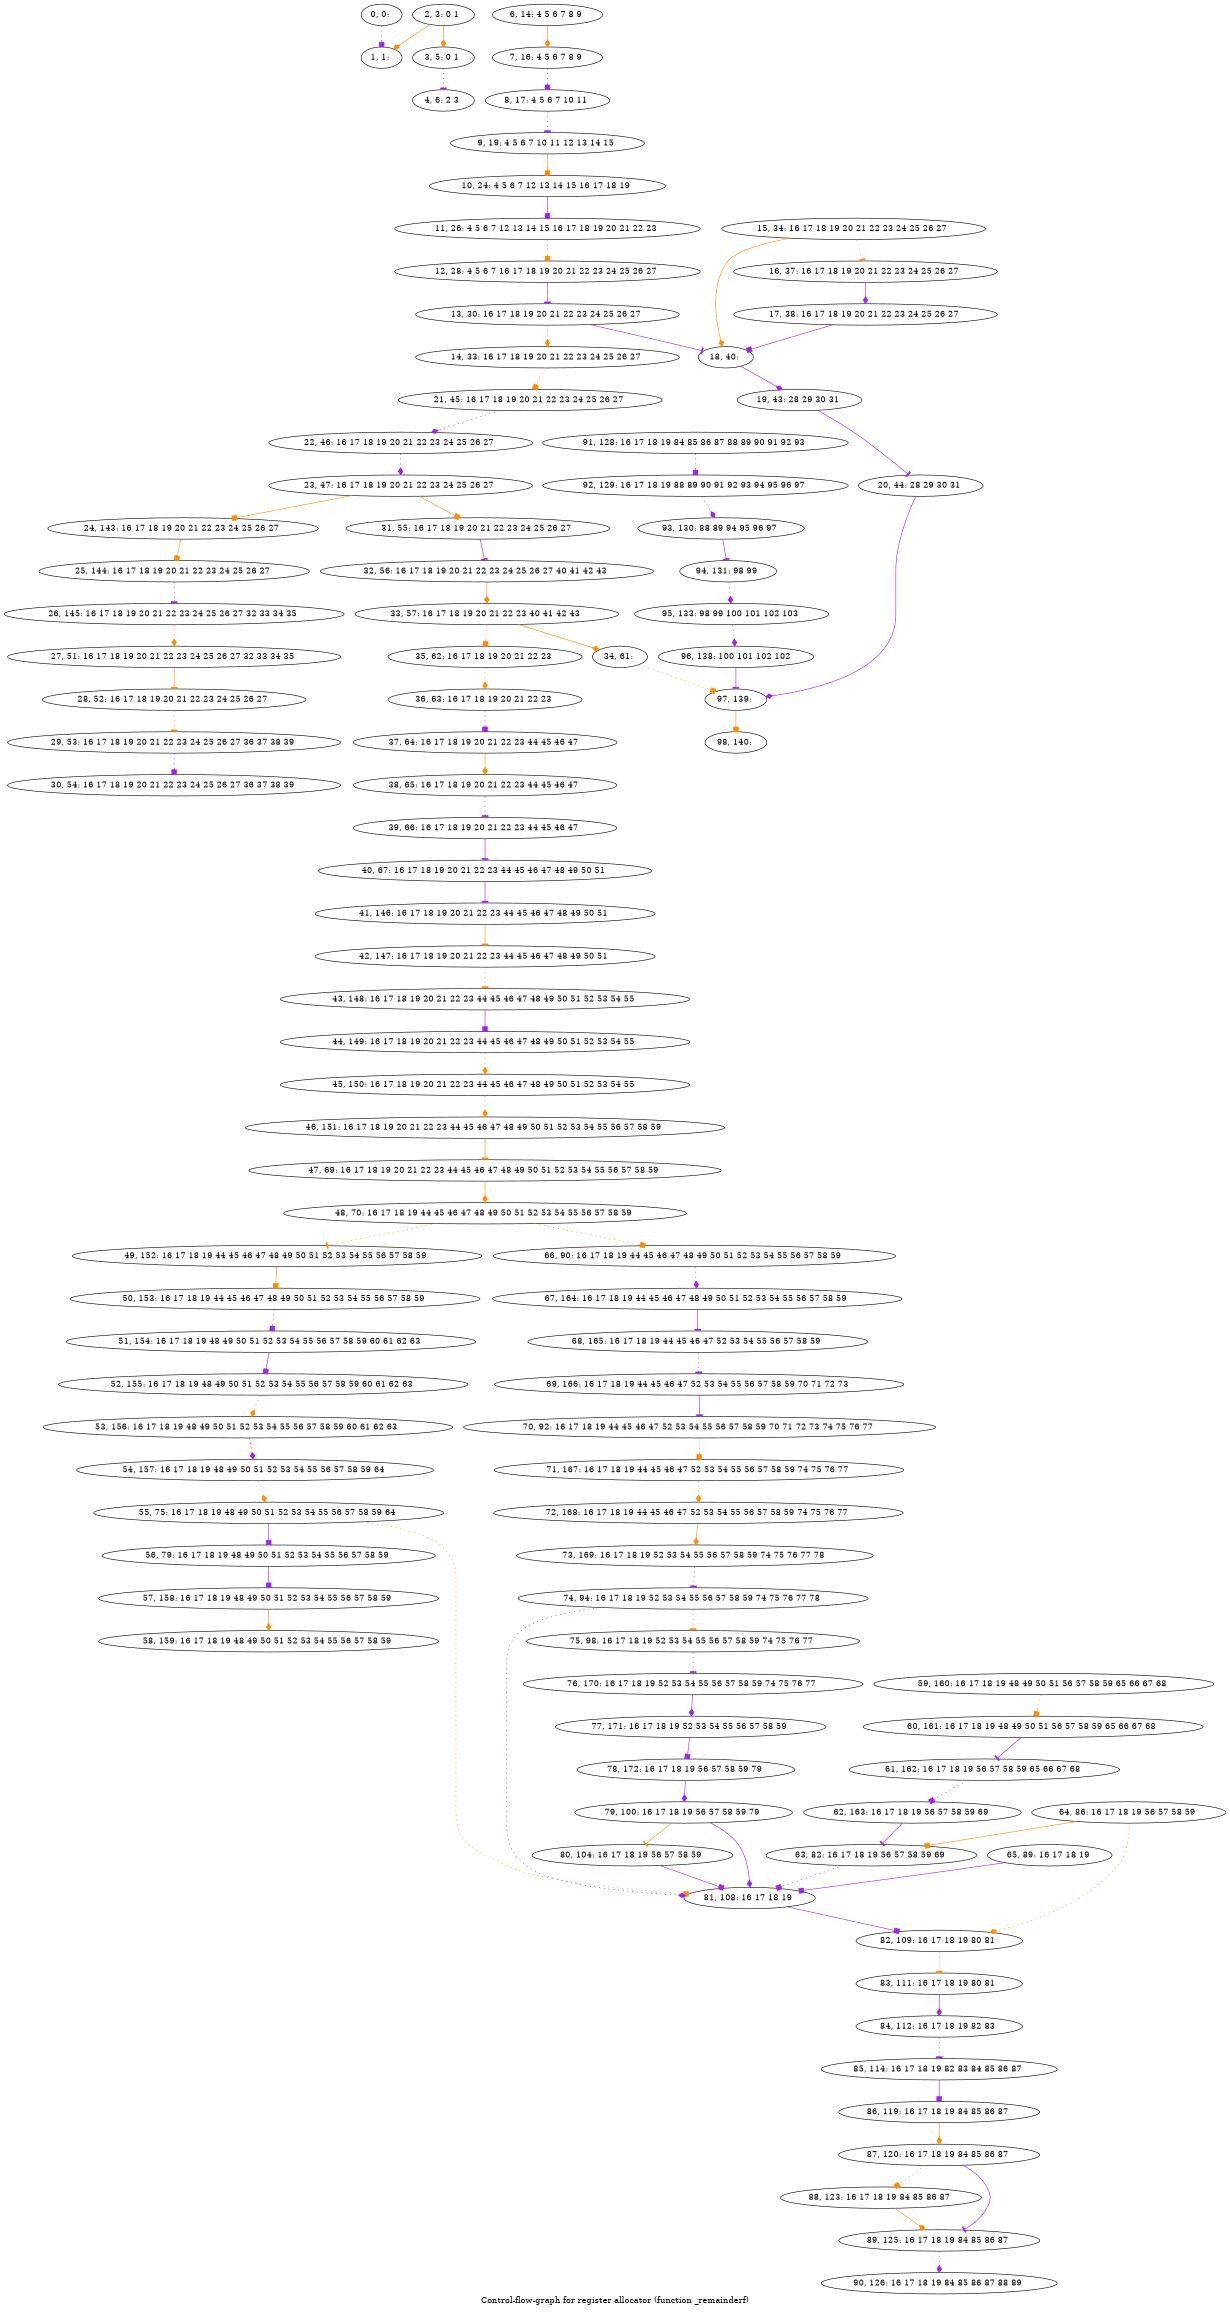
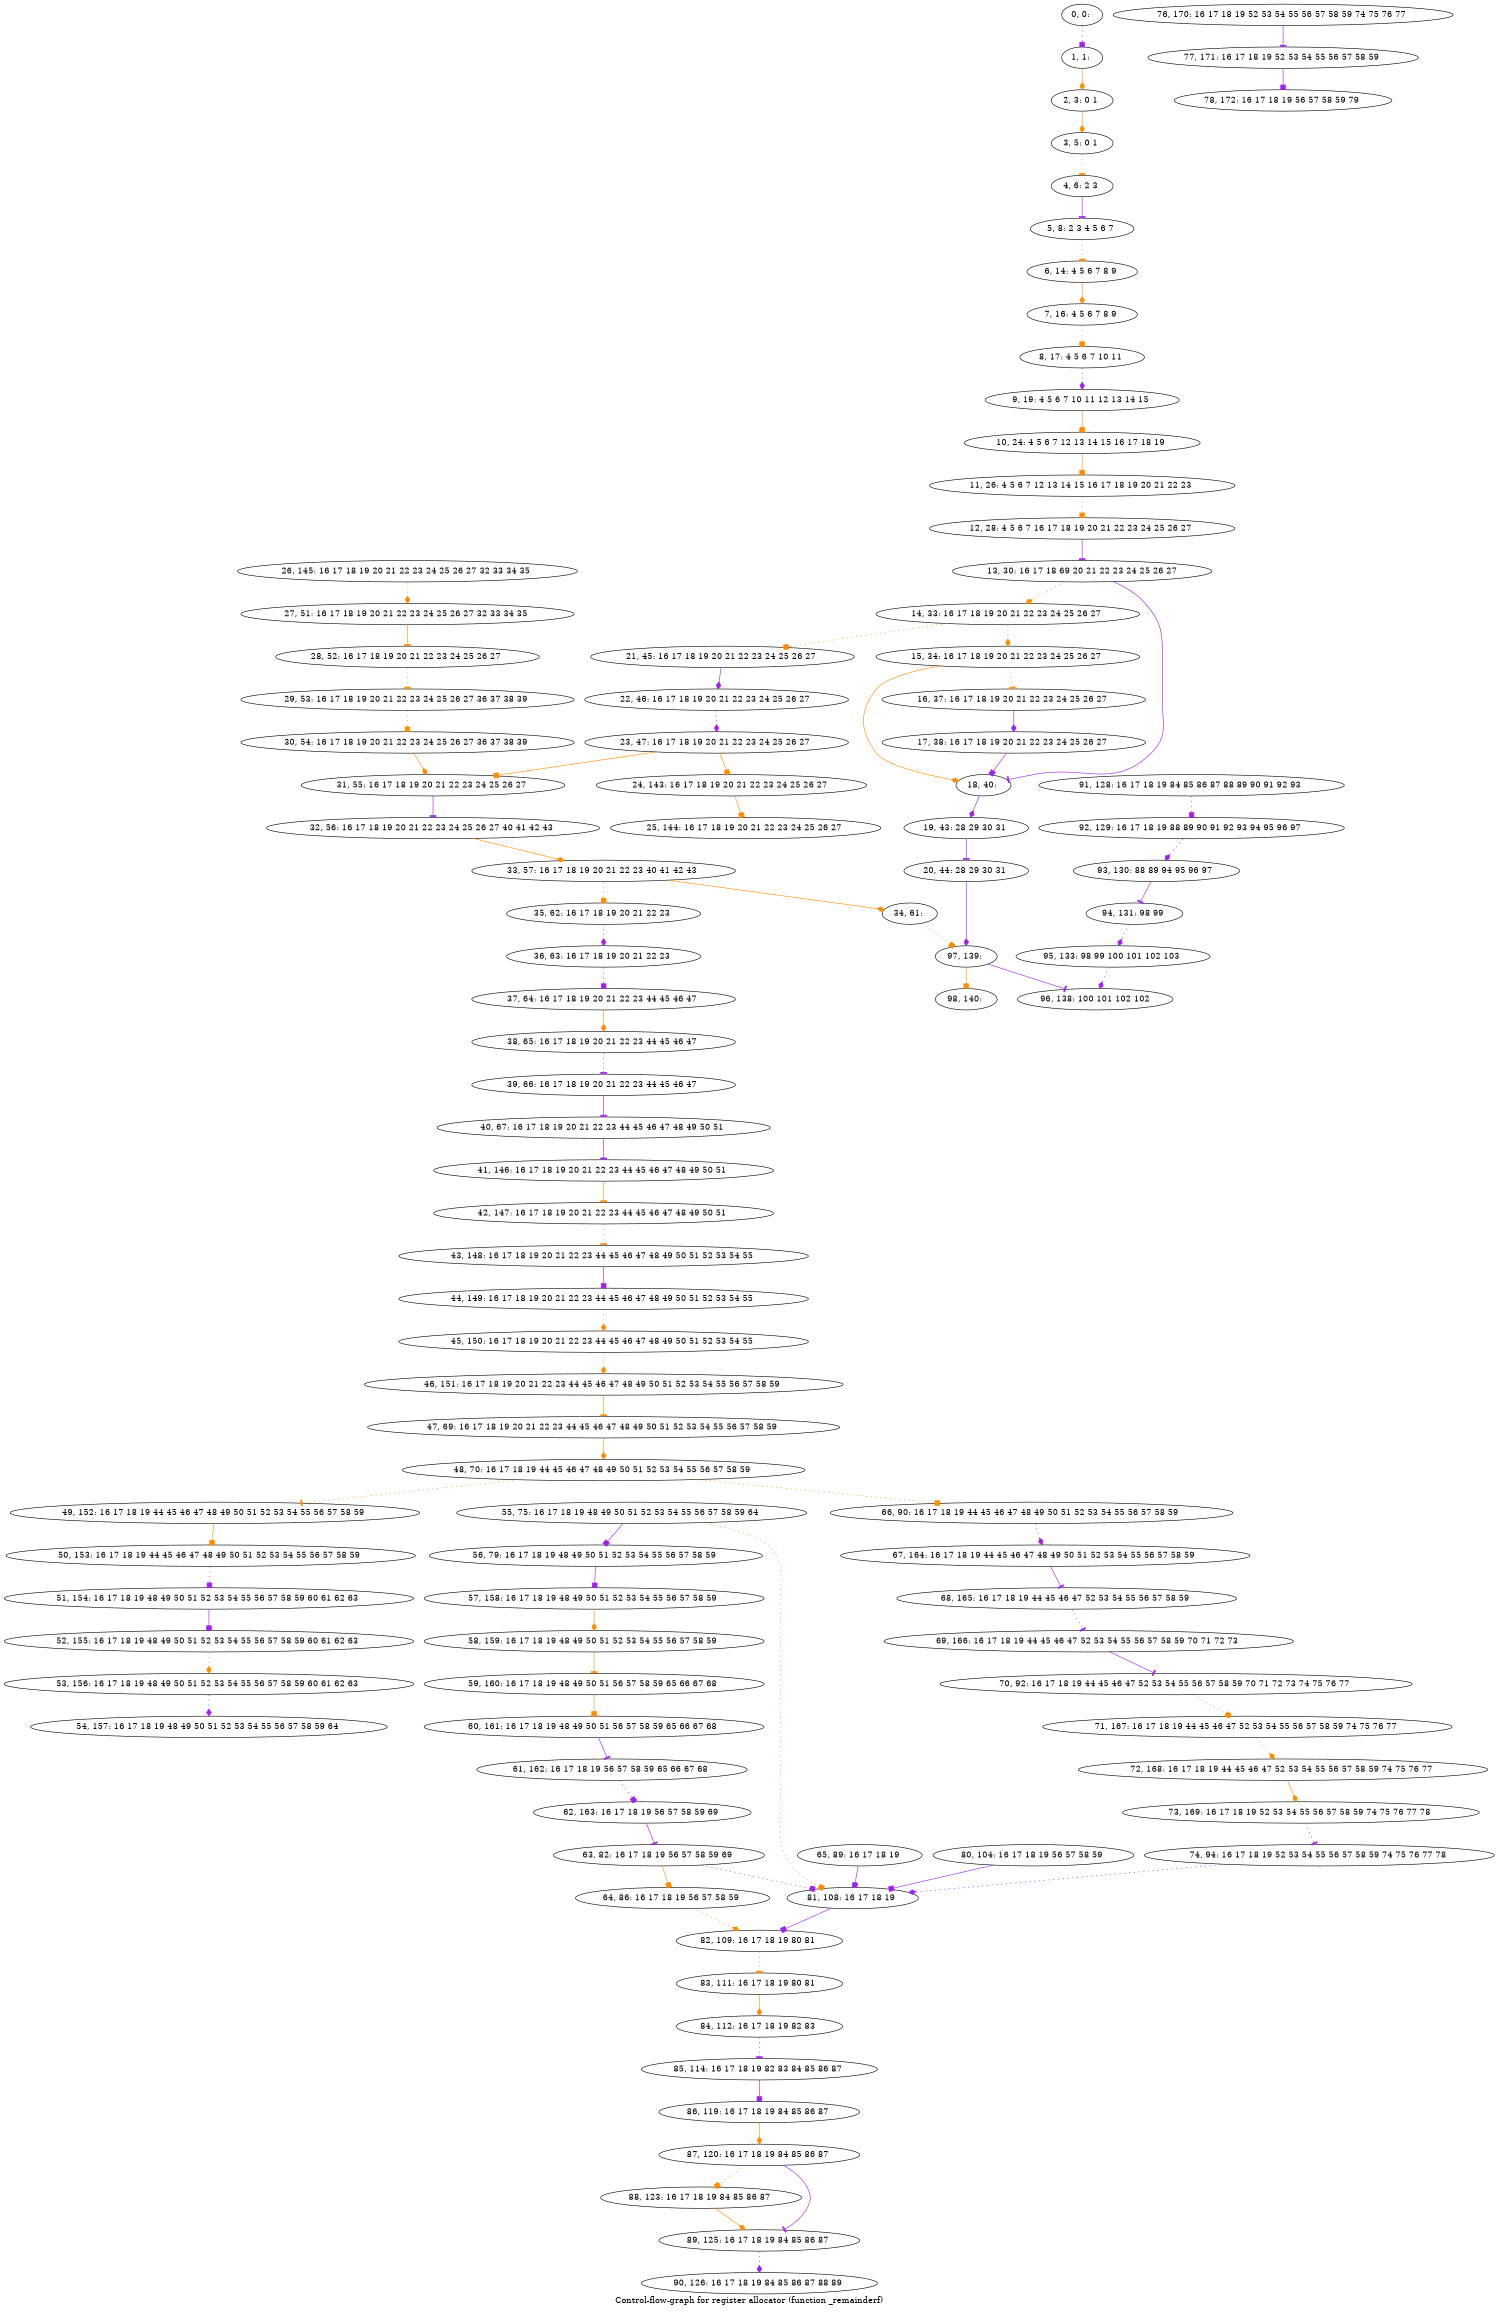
(415, 35) -> (1082, 76)
(547, 76) -> (1082, 333)
(443, 78) -> (1082, 163)
(547, 120) -> (1082, 375)
(547, 205) -> (1082, 461)
none -> (1082, 229)
(547, 314) -> (1082, 571)
(469, 420) -> (720, 675)
(174, 591) -> none
none -> (1008, 632)
(485, 675) -> (604, 932)
(736, 677) -> (1026, 976)
(174, 761) -> (407, 718)
none -> (418, 761)
(261, 1488) -> none
(693, 1641) -> none
none -> (594, 1661)
(692, 1702) -> (1283, 35)
(1039, 1703) -> (594, 1703)
(684, 1812) -> none
(1004, 1833) -> (665, 1874)
(939, 2002) -> (759, 2002)
